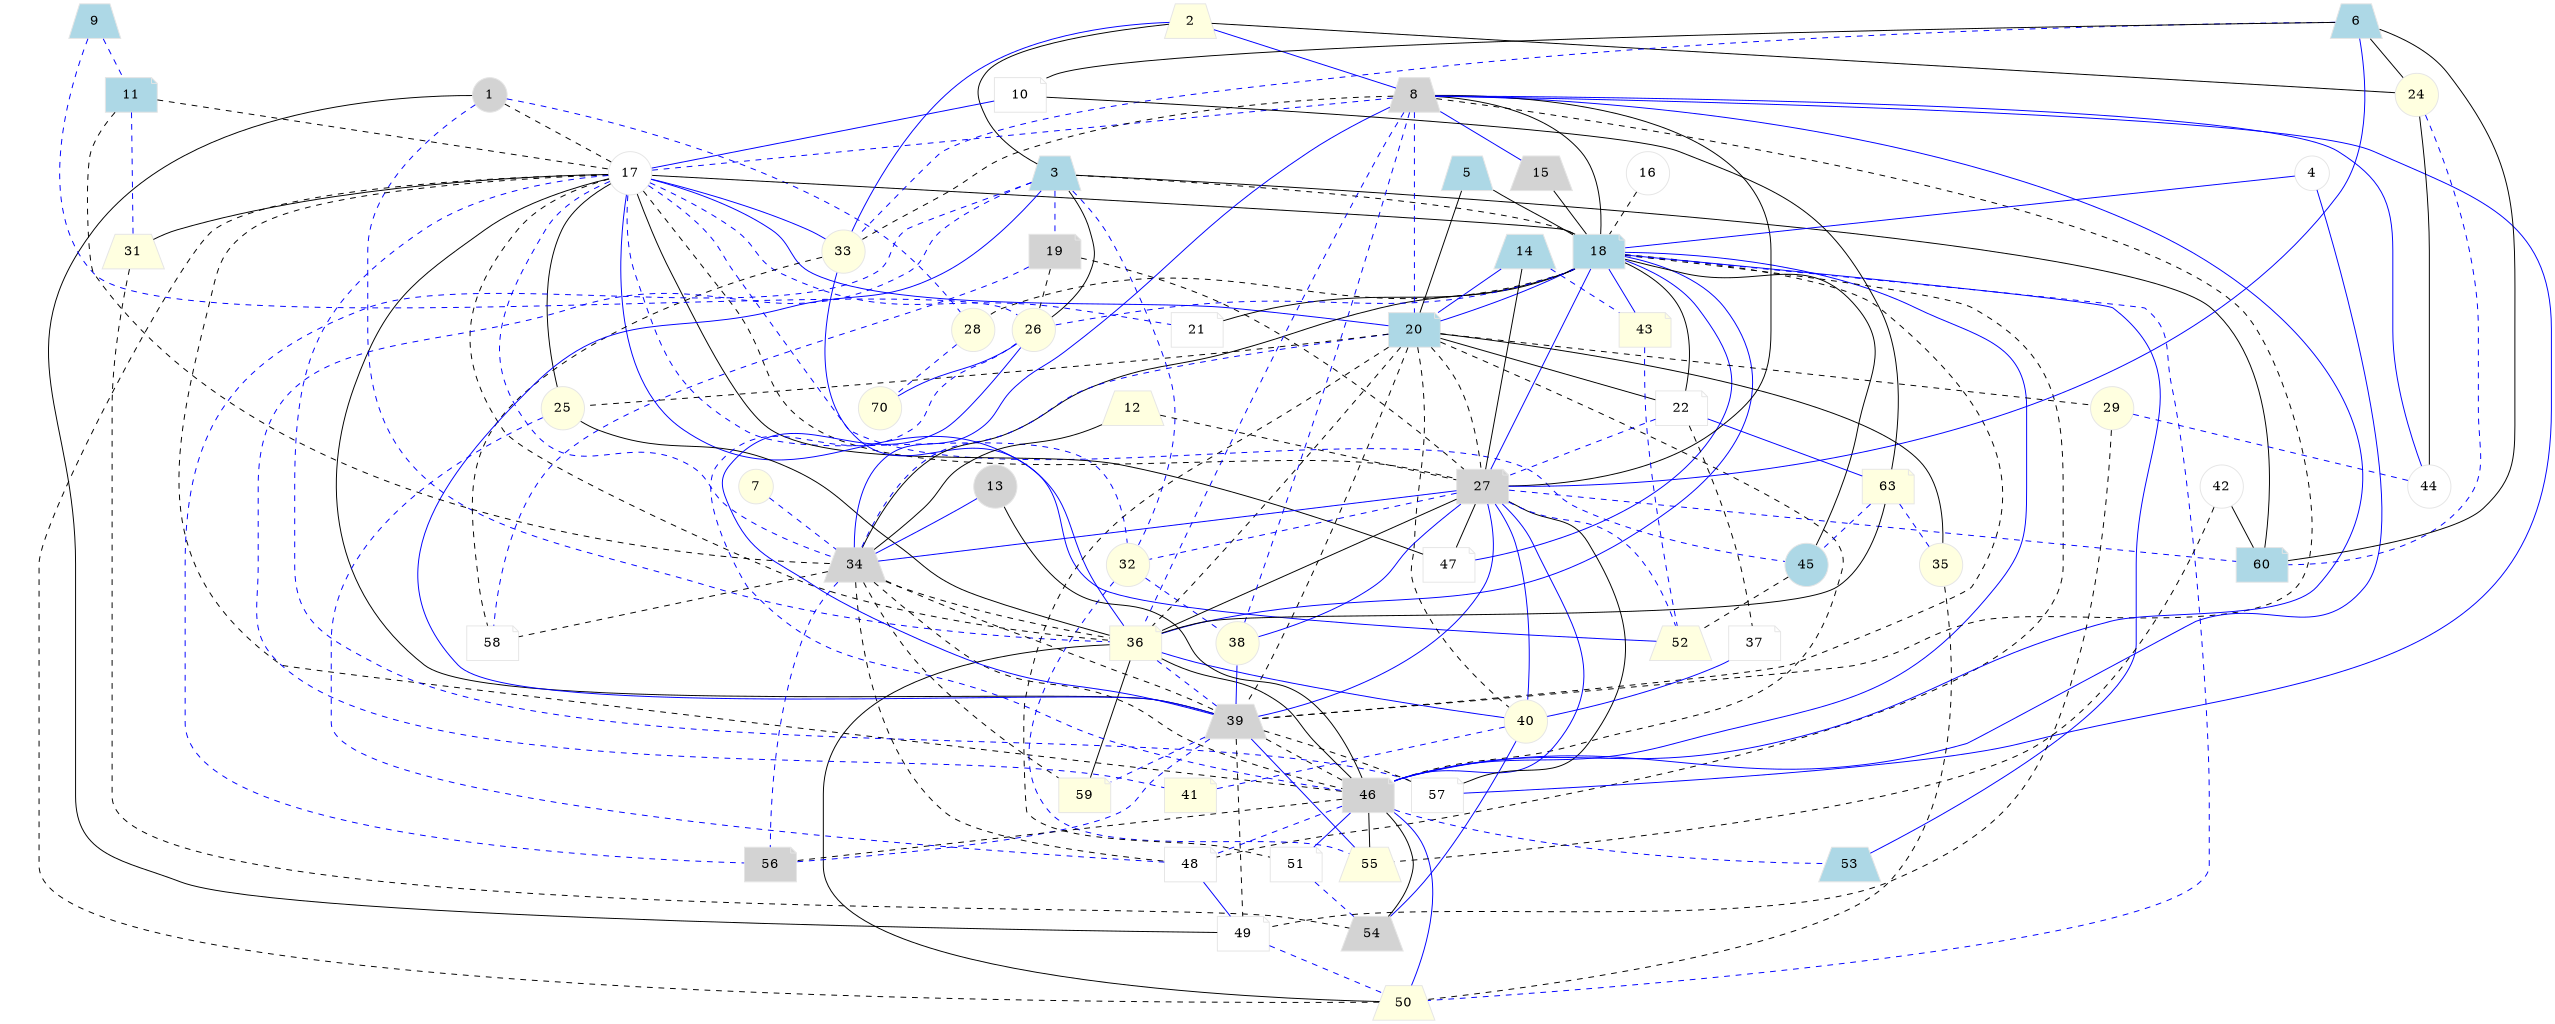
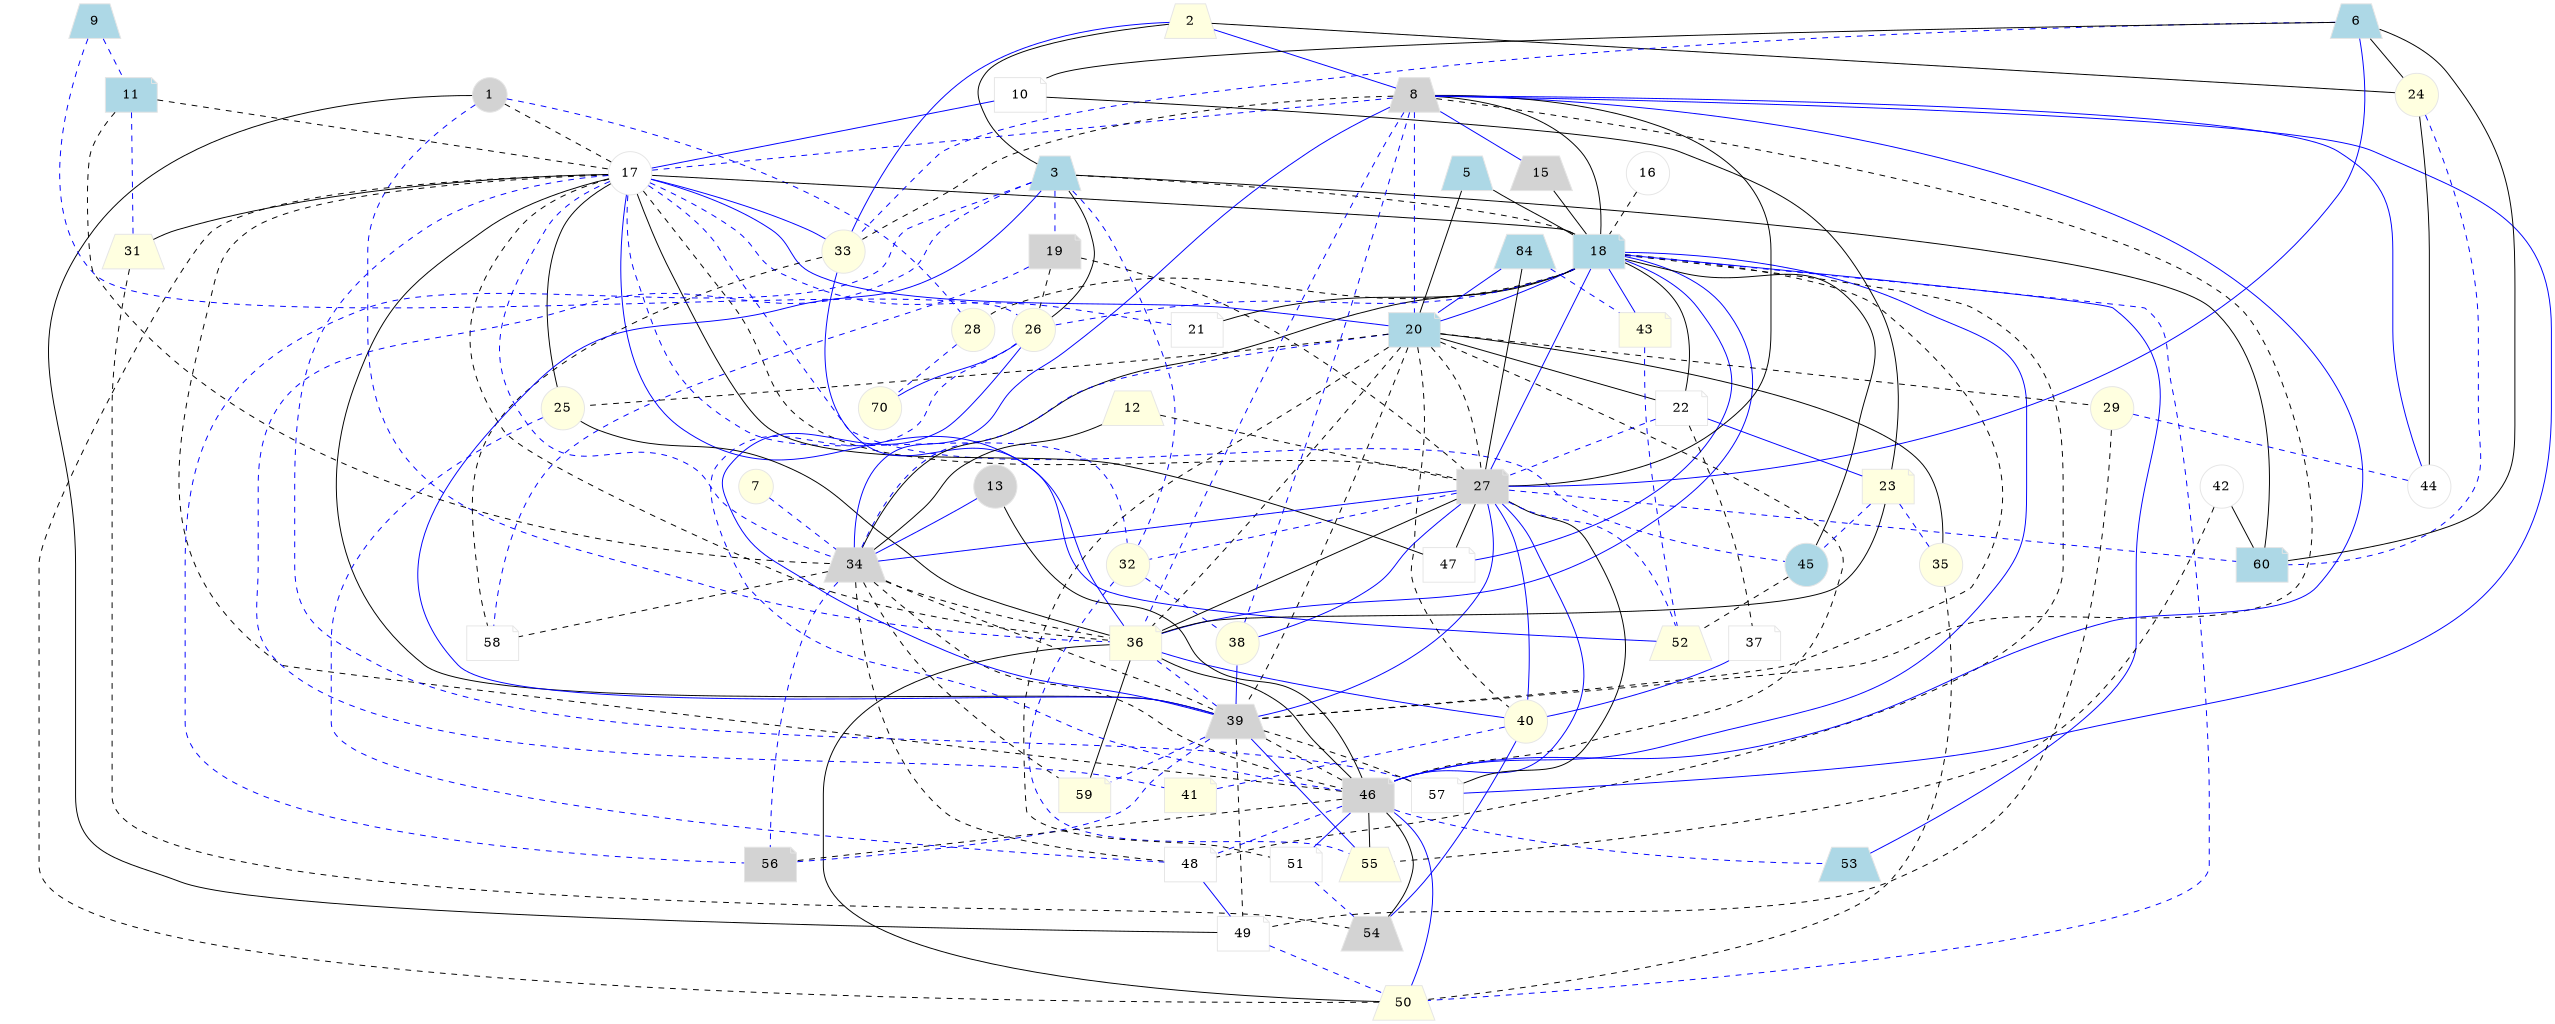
(2312, 173) -> none
(1525, 252) -> (1525, 252)
(1888, 487) -> (1888, 487)
